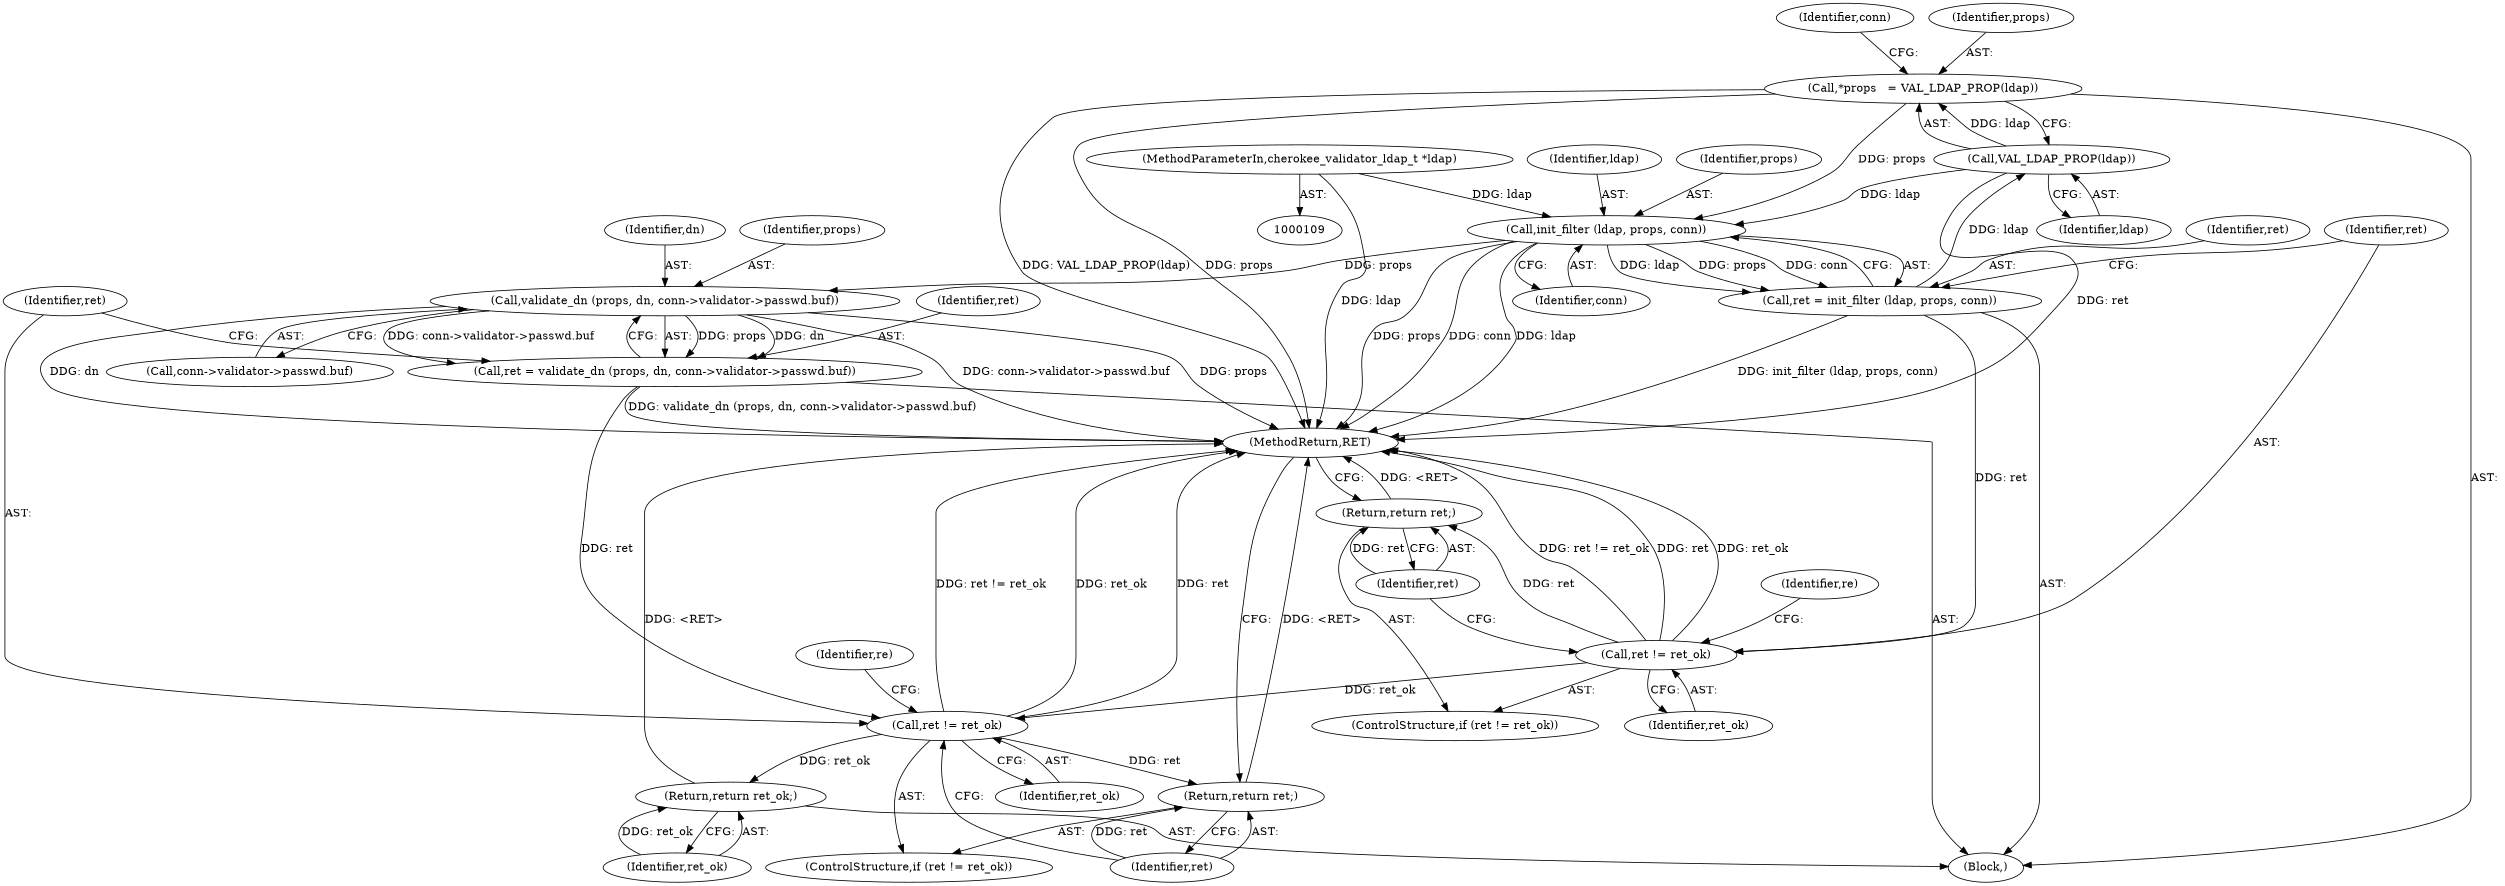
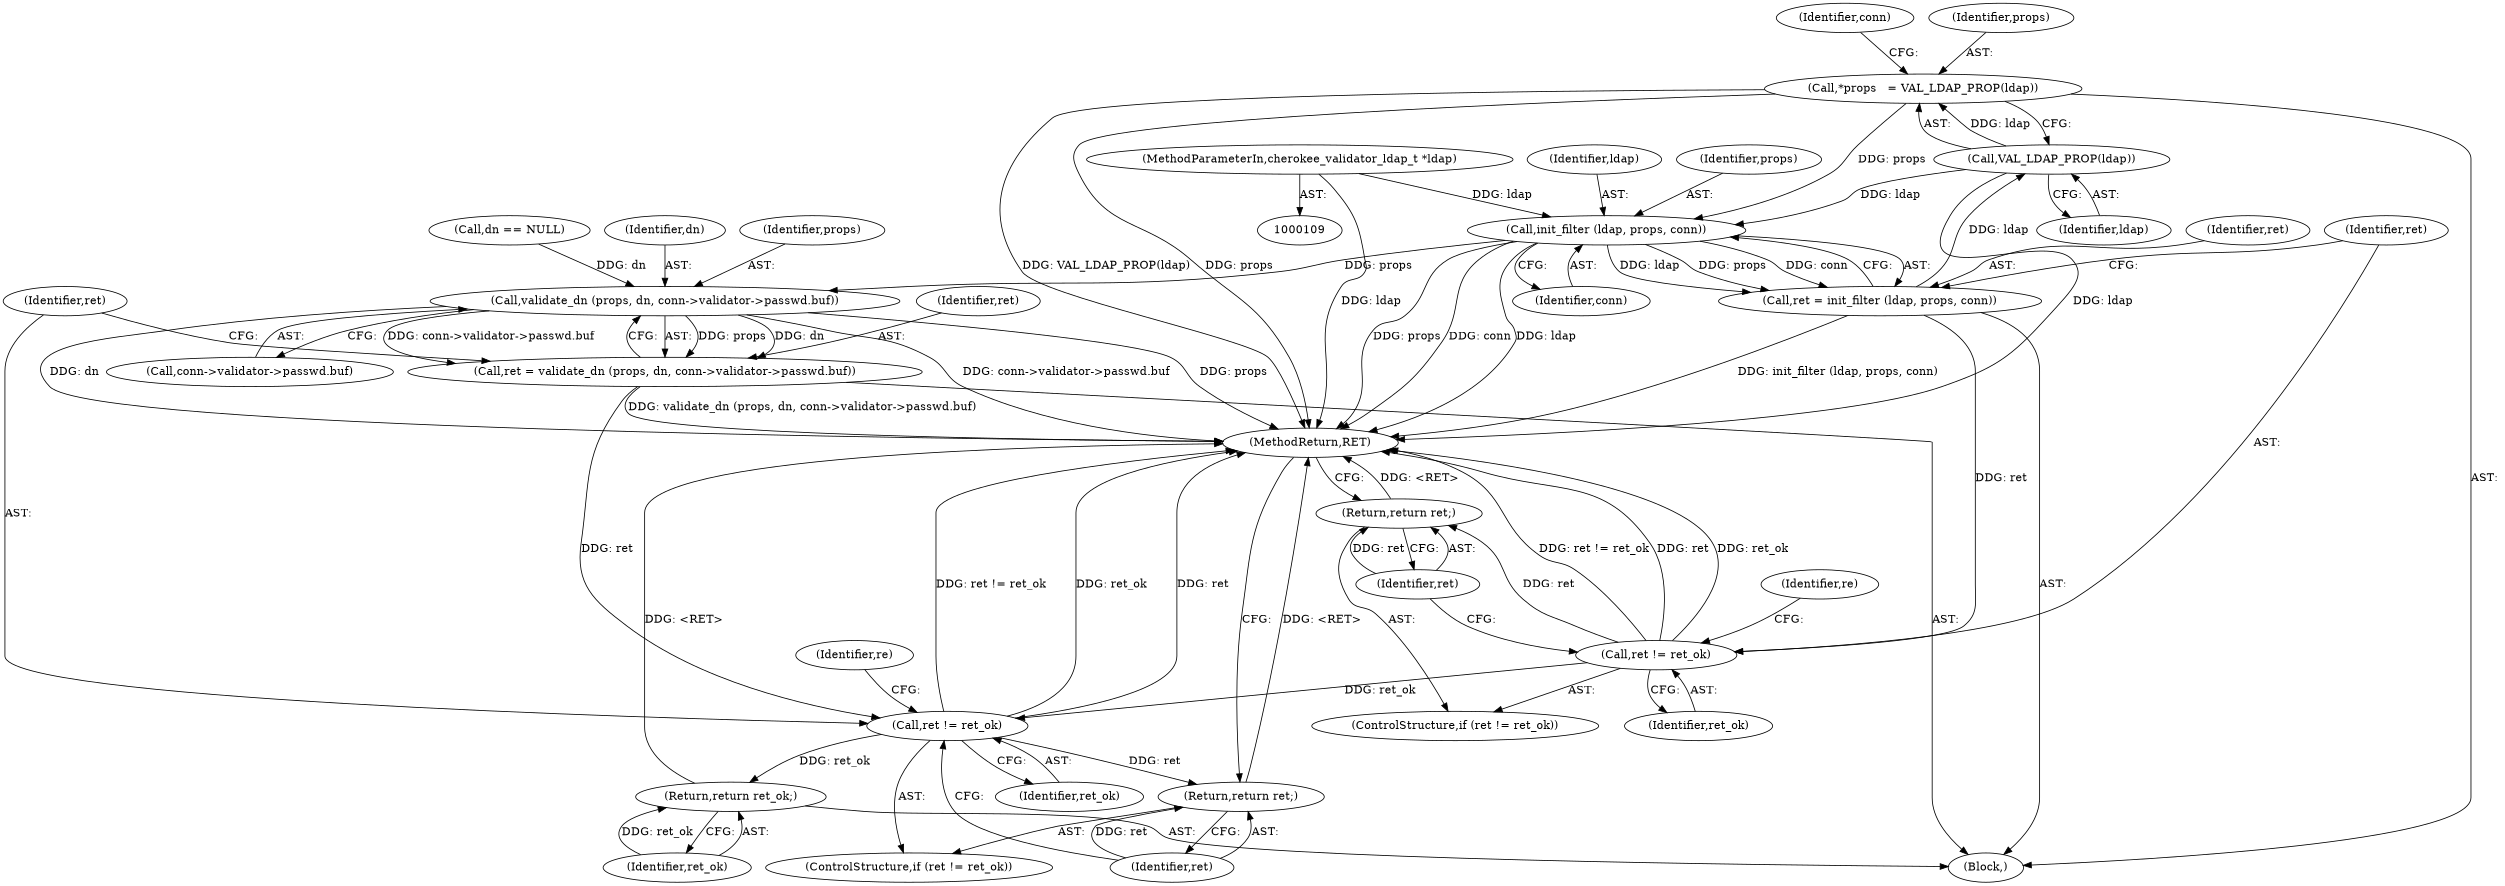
none -> (510, 230)
(2103, 301) -> (2103, 301)
